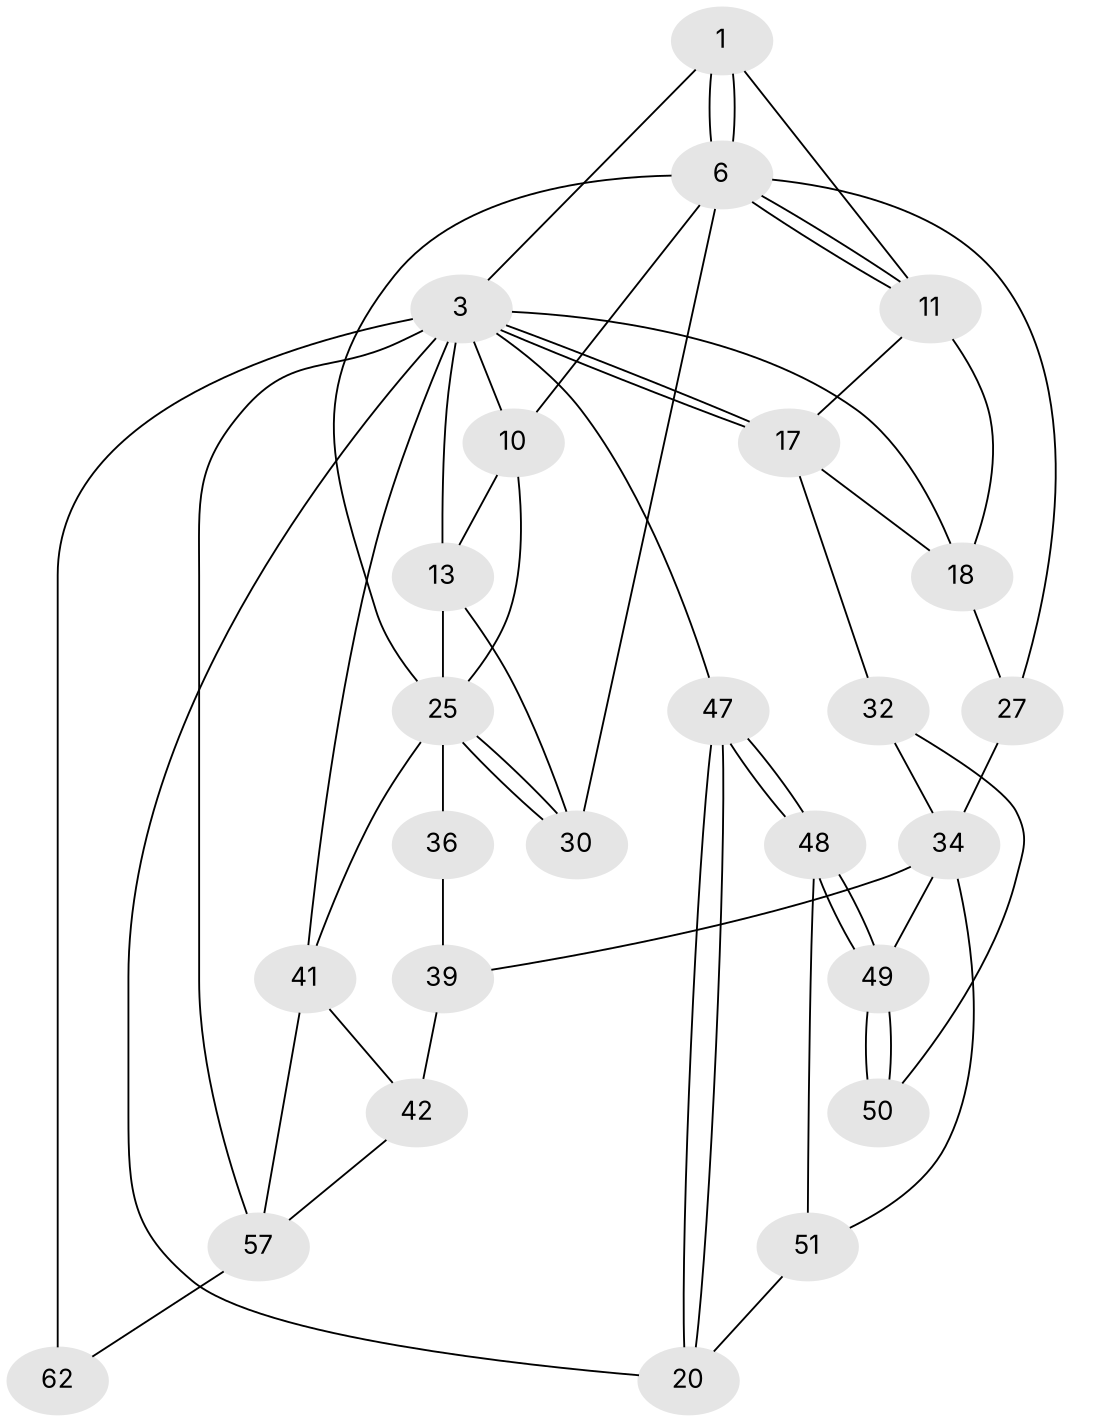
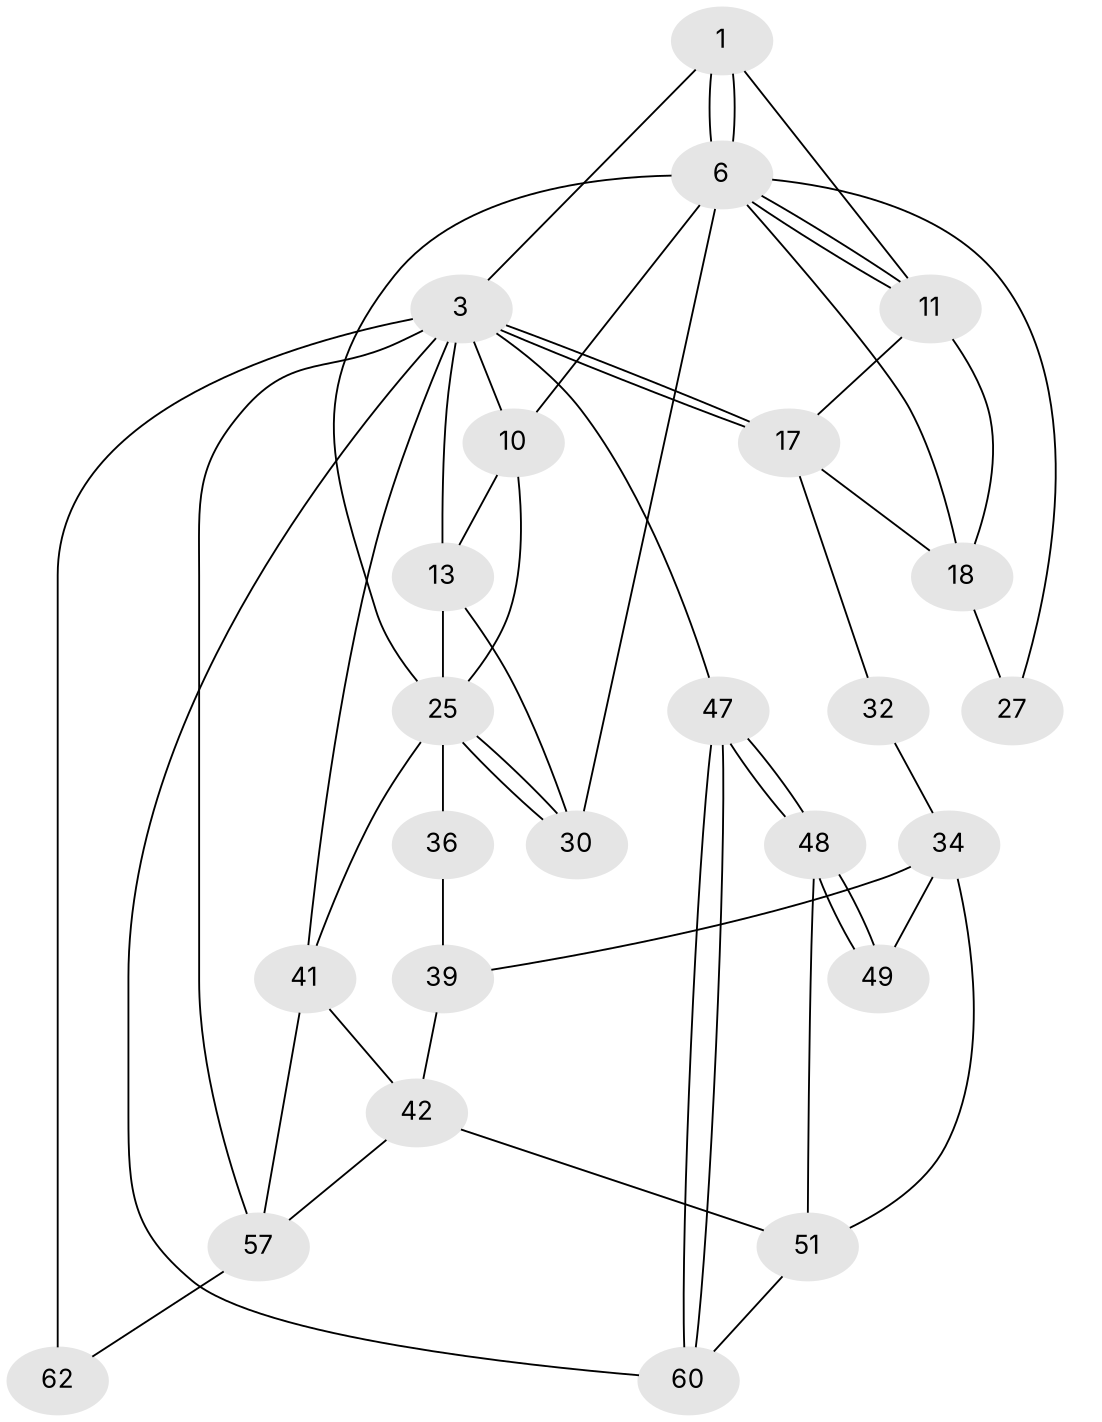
(770, 363) -> (864, 344)
(976, 788) -> none
(878, 1113) -> none
none -> (612, 1180)
(689, 1381) -> (689, 1381)
